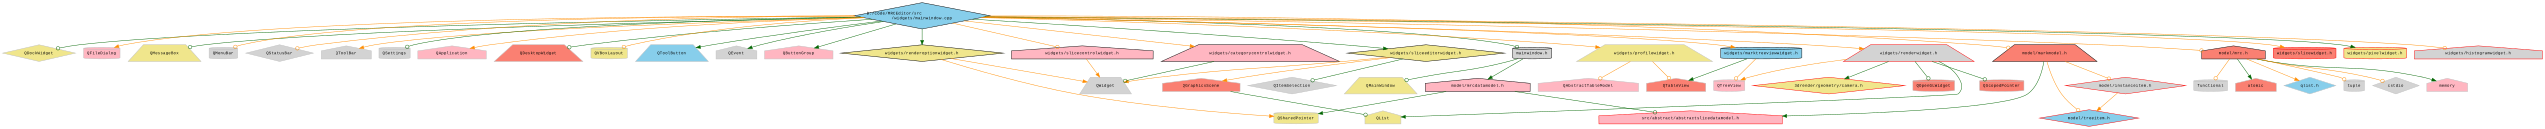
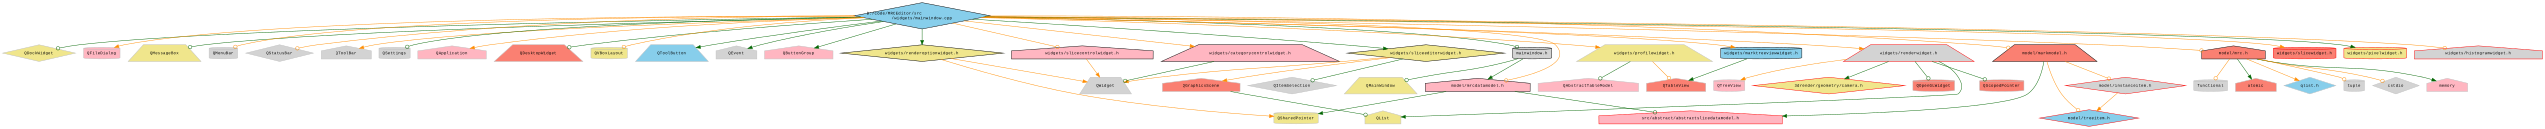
none -> (1307, 23)
(1747, 68) -> none
(1616, 70) -> (1616, 70)
